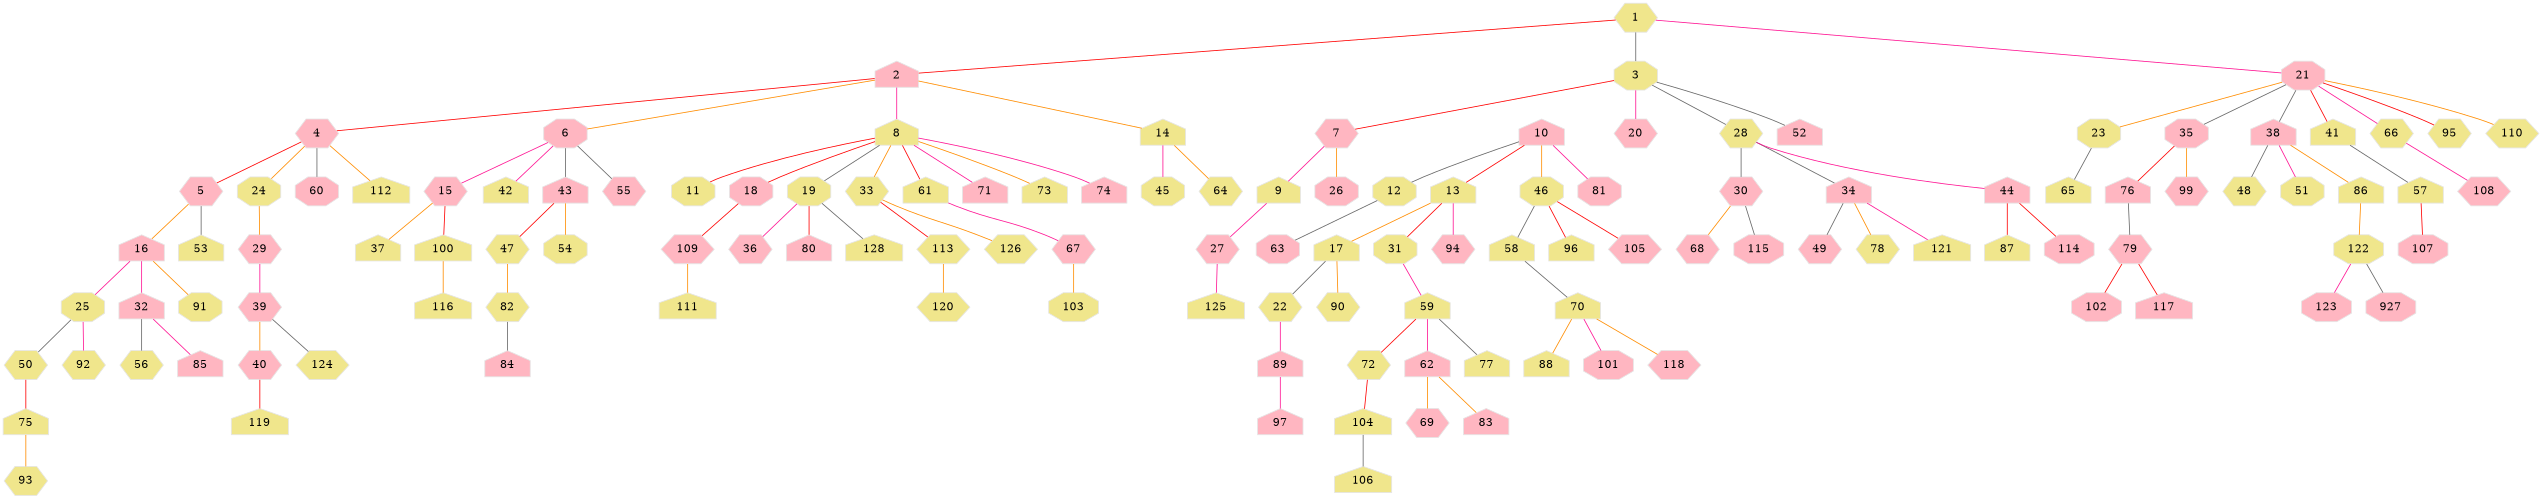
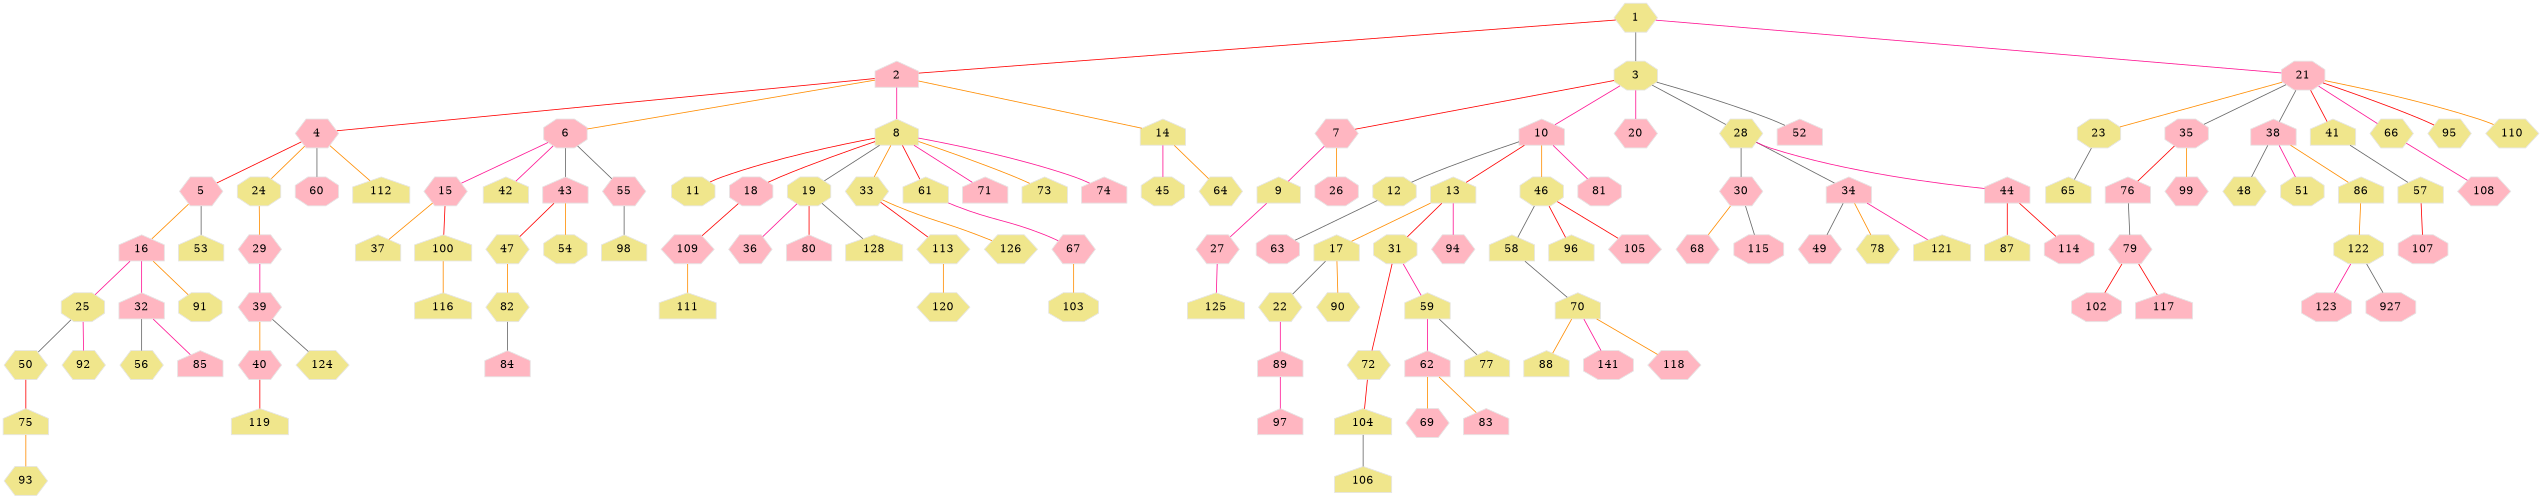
none -> (1588, 105)
none -> (624, 249)
(1399, 336) -> (1382, 307)
(1608, 365) -> (1608, 365)
